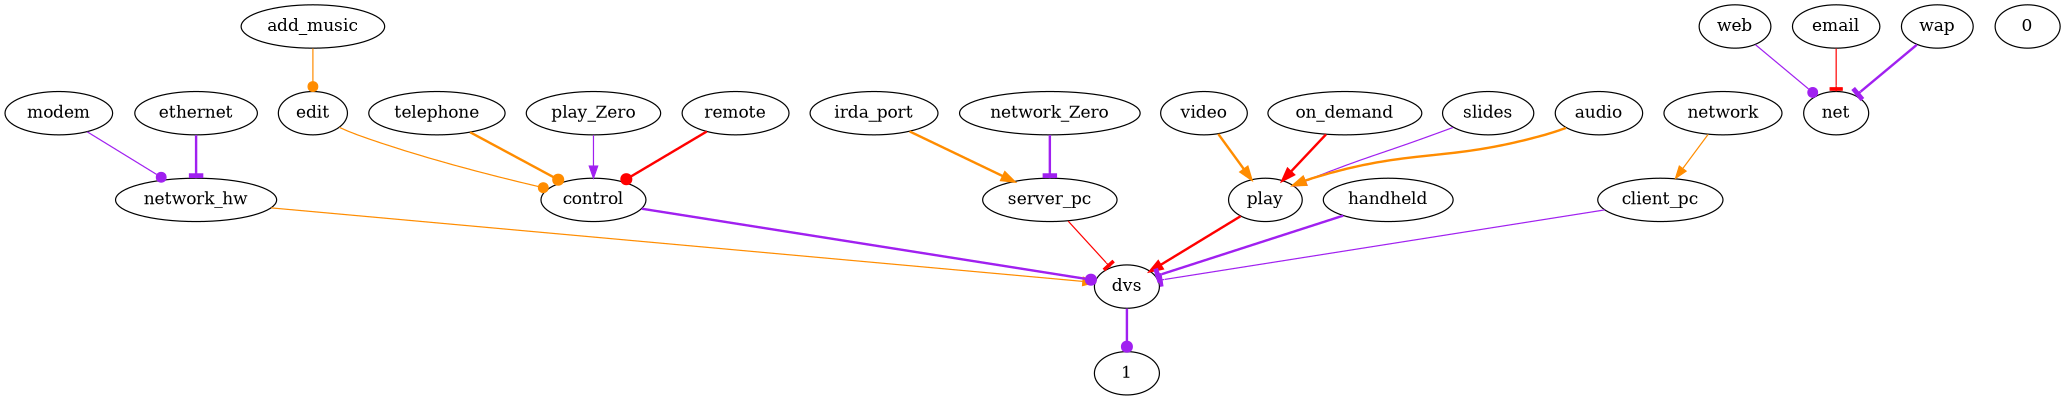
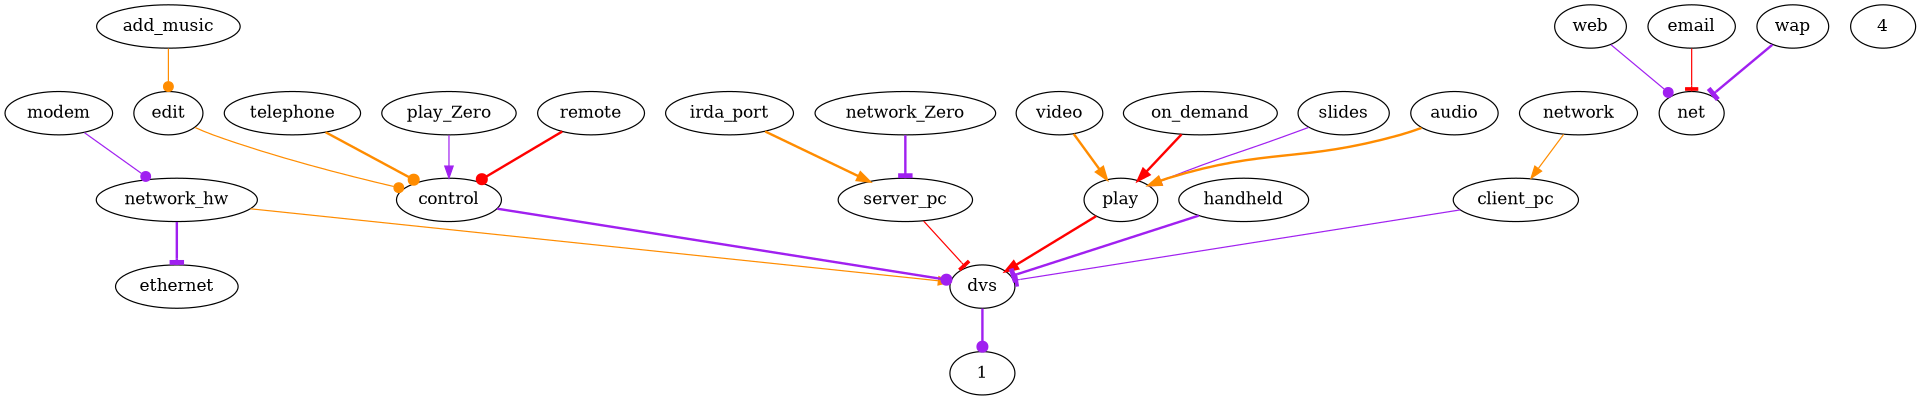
(2028, 26) -> (1883, 26)
(196, 154) -> (177, 240)
